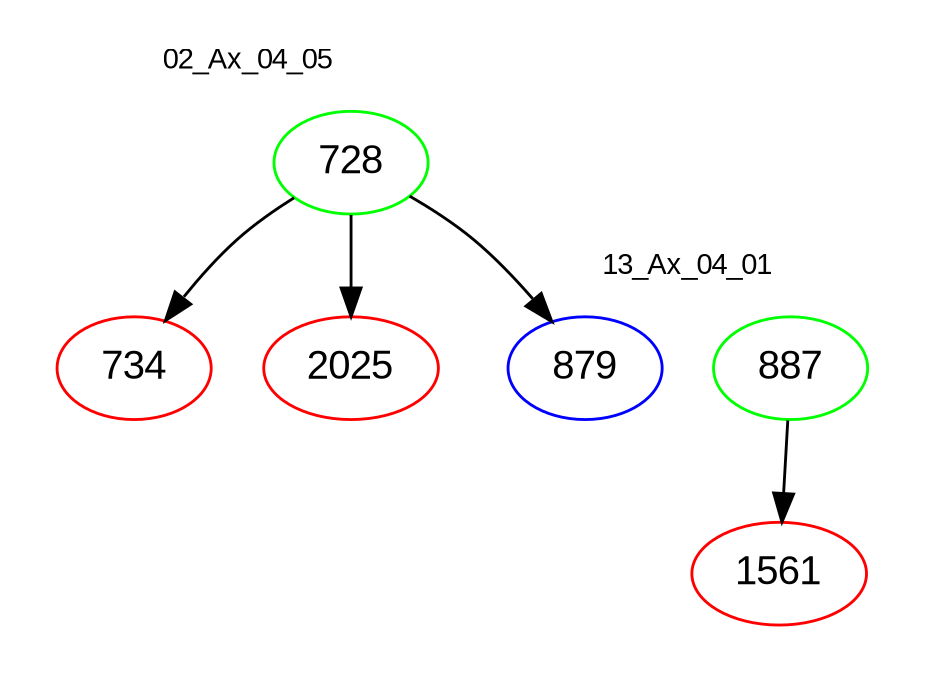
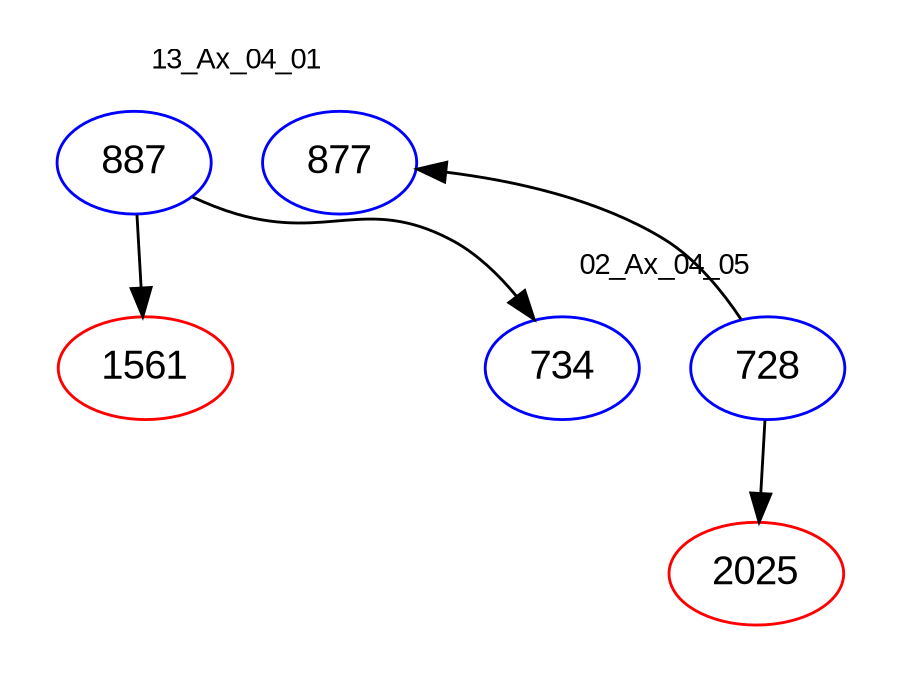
(351, 163) -> (768, 368)
(234, 242) -> (365, 219)
(134, 368) -> (562, 368)
(585, 368) -> (340, 163)
(791, 368) -> (134, 163)
